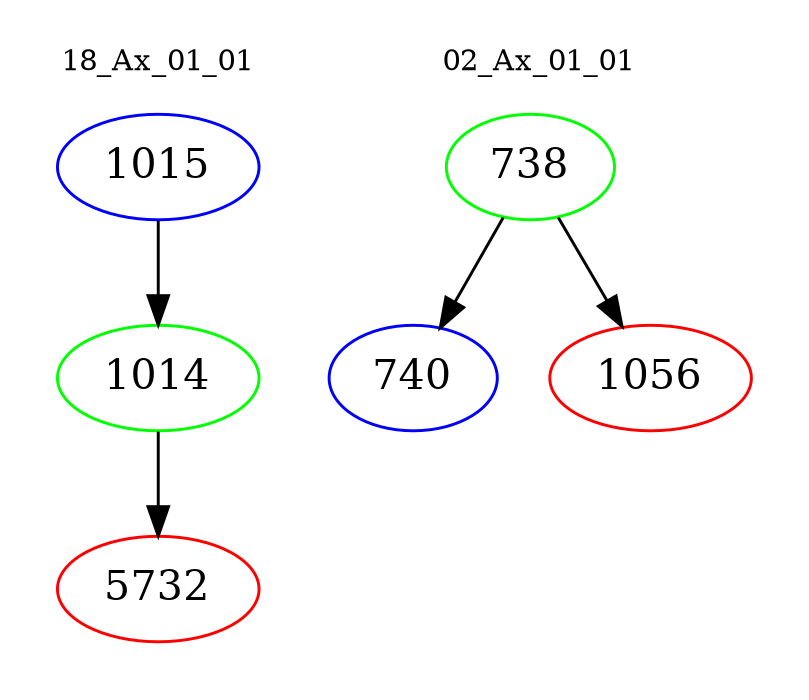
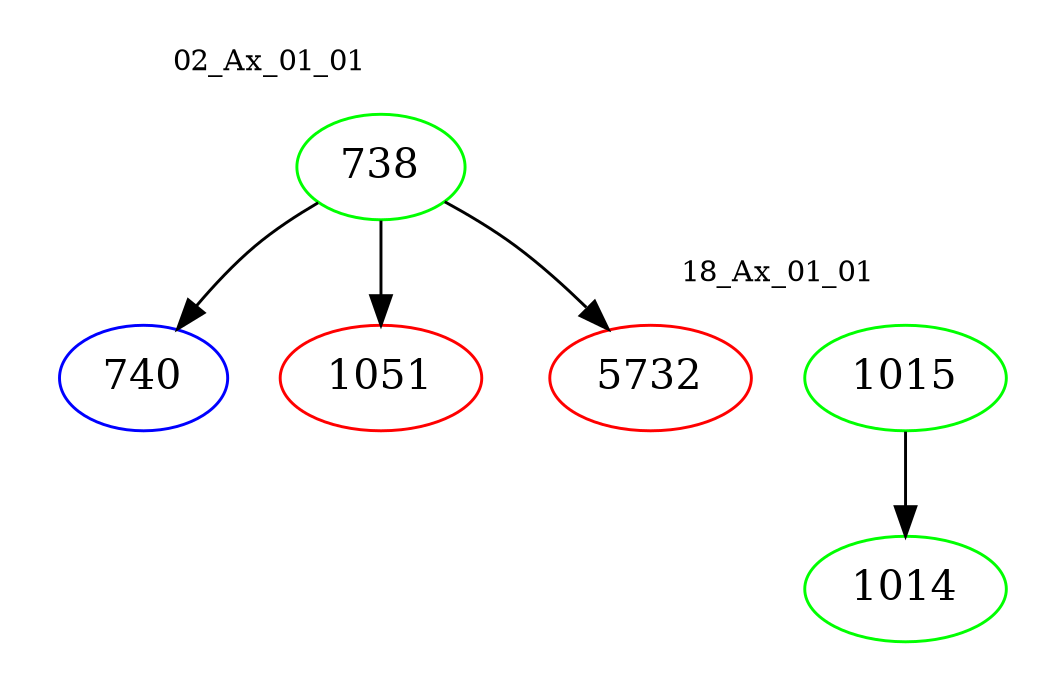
(158, 167) -> (906, 378)
(651, 378) -> (381, 378)
(158, 469) -> (547, 271)
